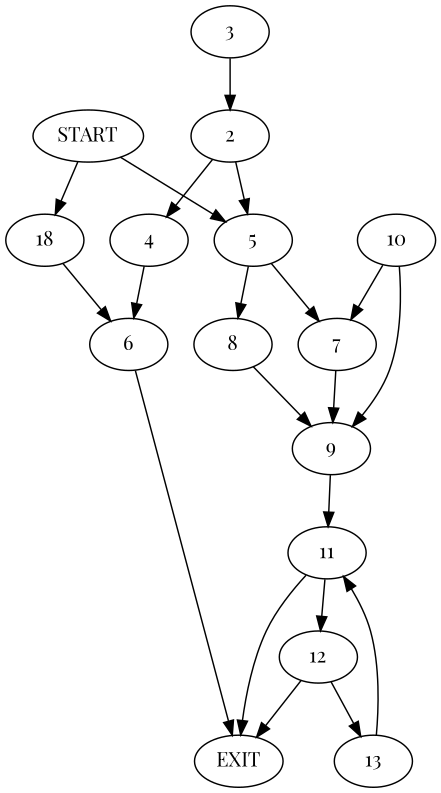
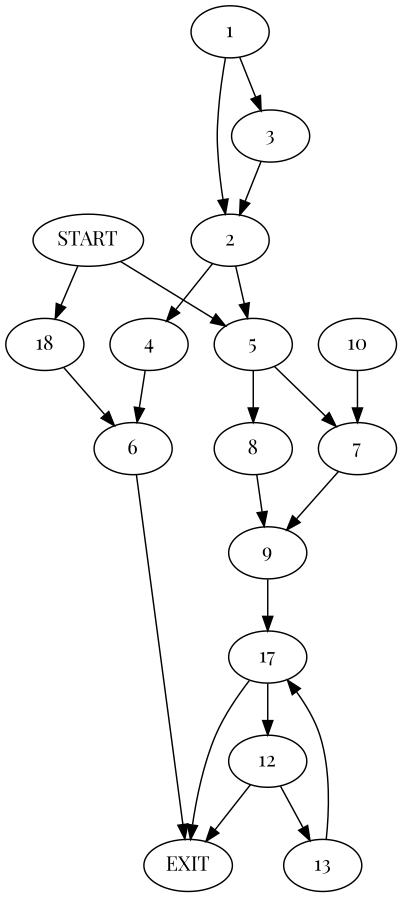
none -> (230, 32)
(396, 345) -> none
(327, 553) -> (268, 657)
